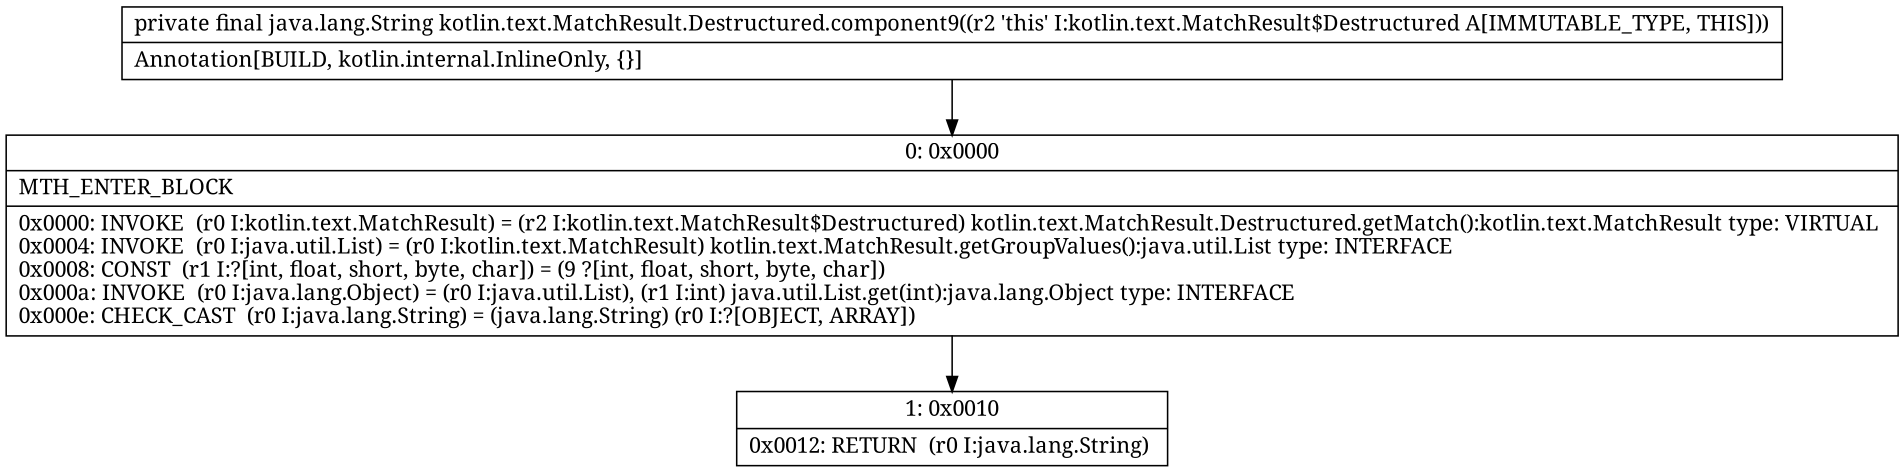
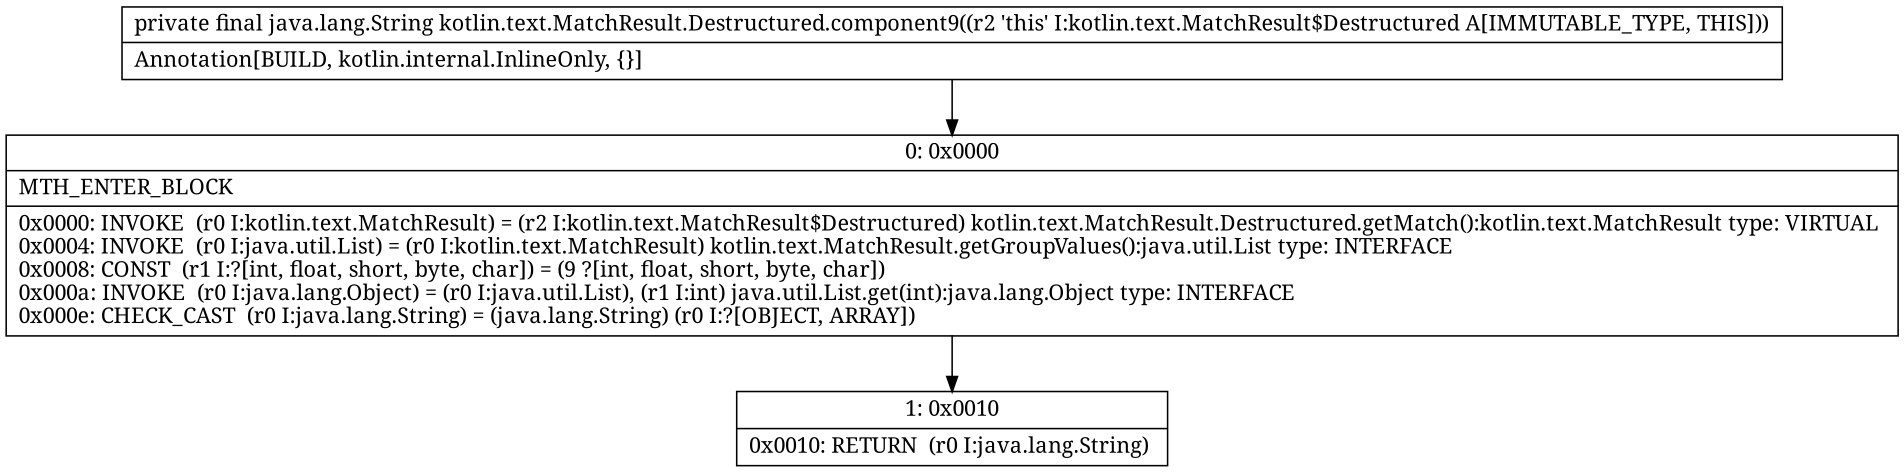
(952, 446) -> (952, 446)
